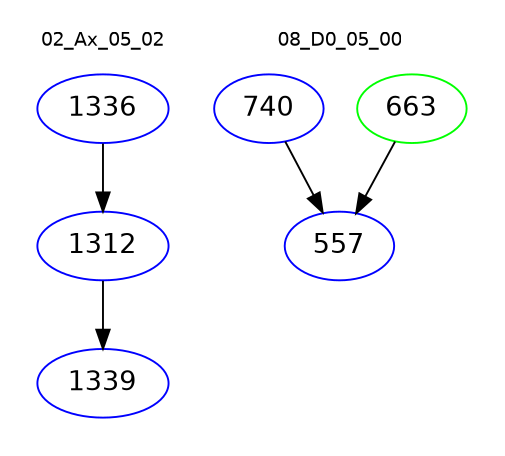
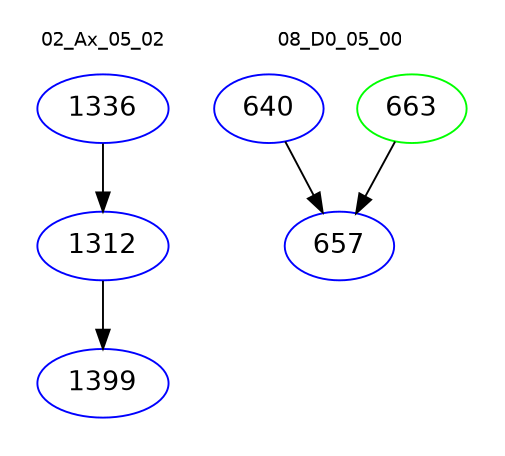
(269, 109) -> (269, 109)
(339, 246) -> (339, 246)
(103, 383) -> (103, 383)
